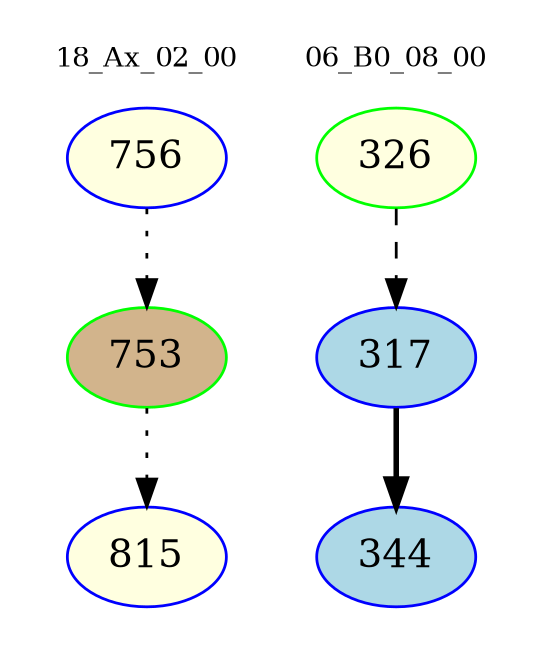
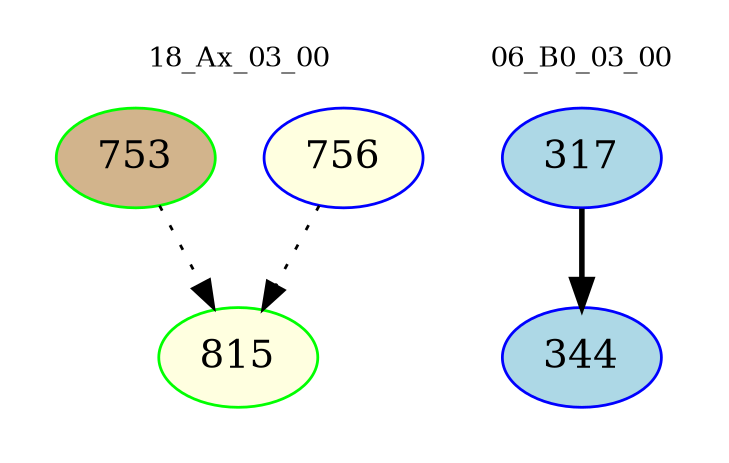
(147, 60) -> (240, 60)
(396, 60) -> (582, 60)
(396, 158) -> none
(147, 244) -> (298, 245)
(147, 557) -> (238, 357)
